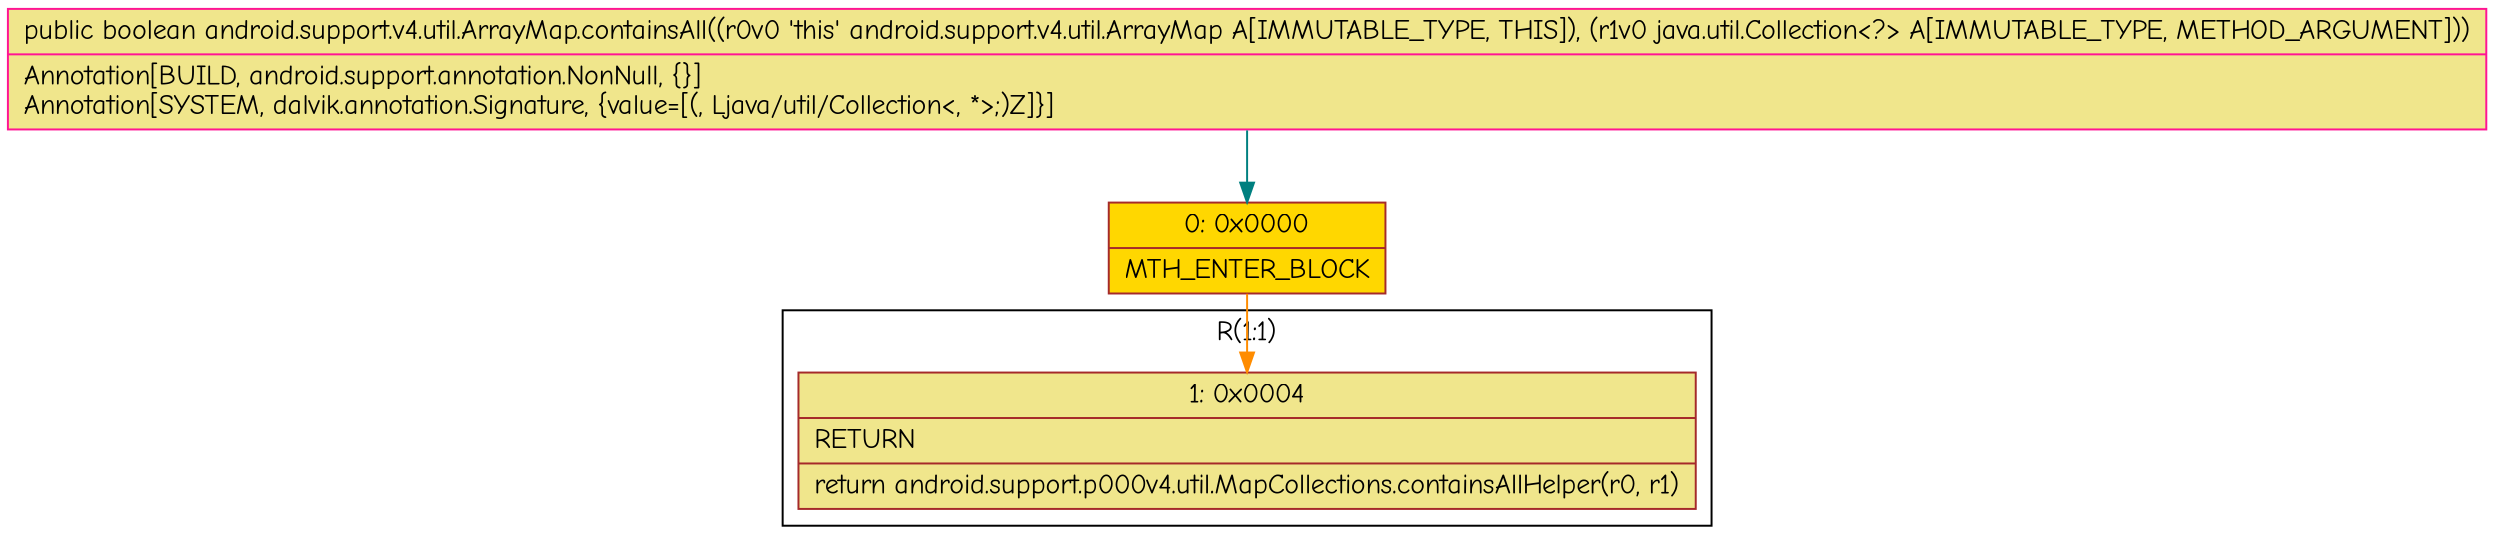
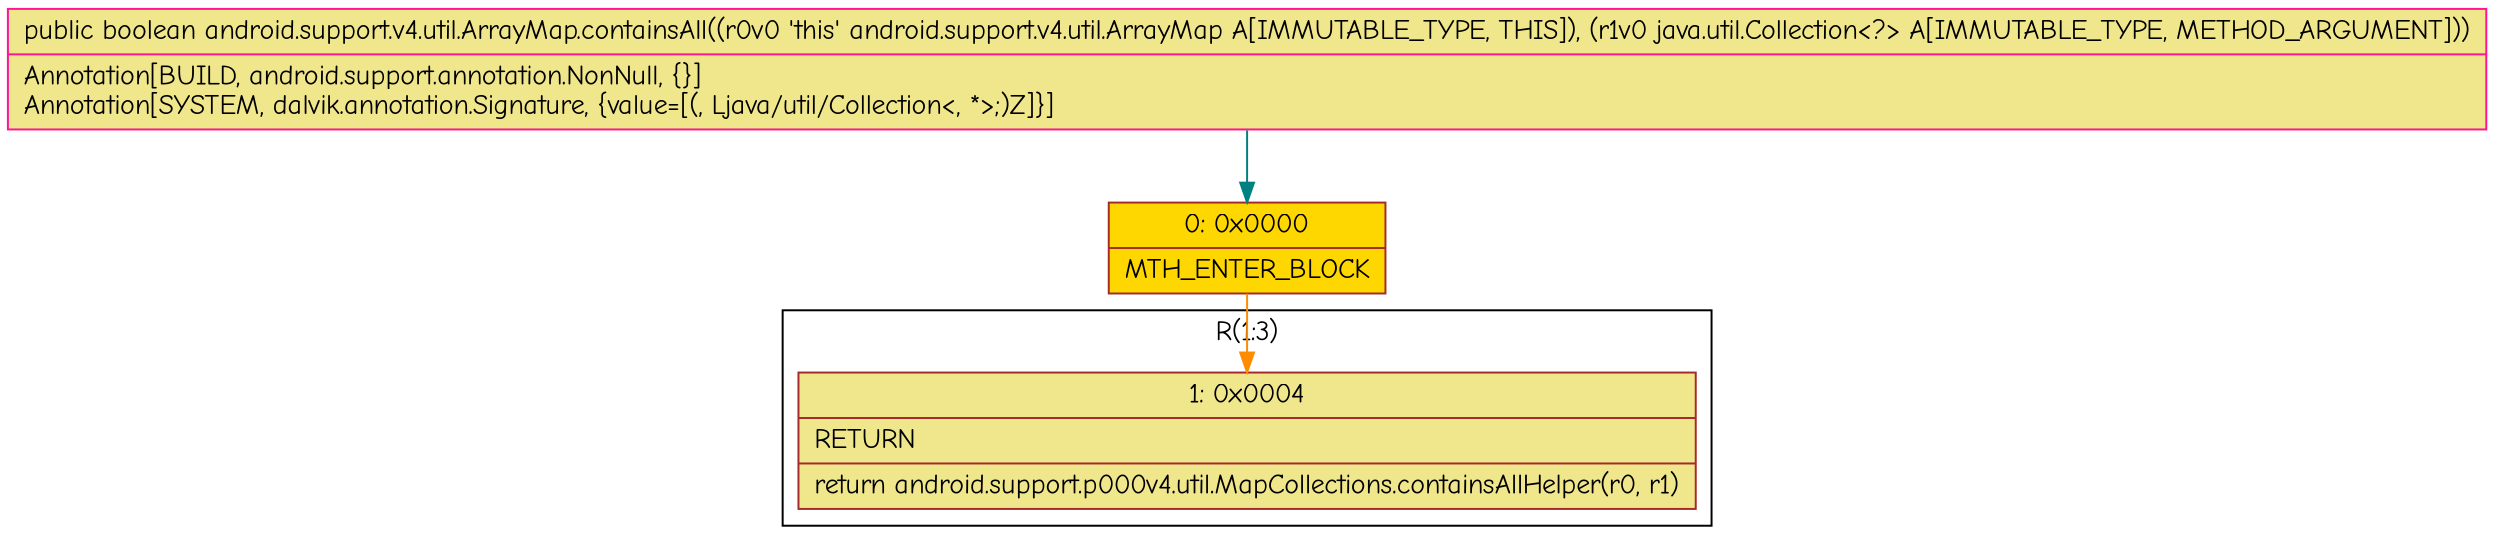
(1247, 333) -> (1247, 333)
